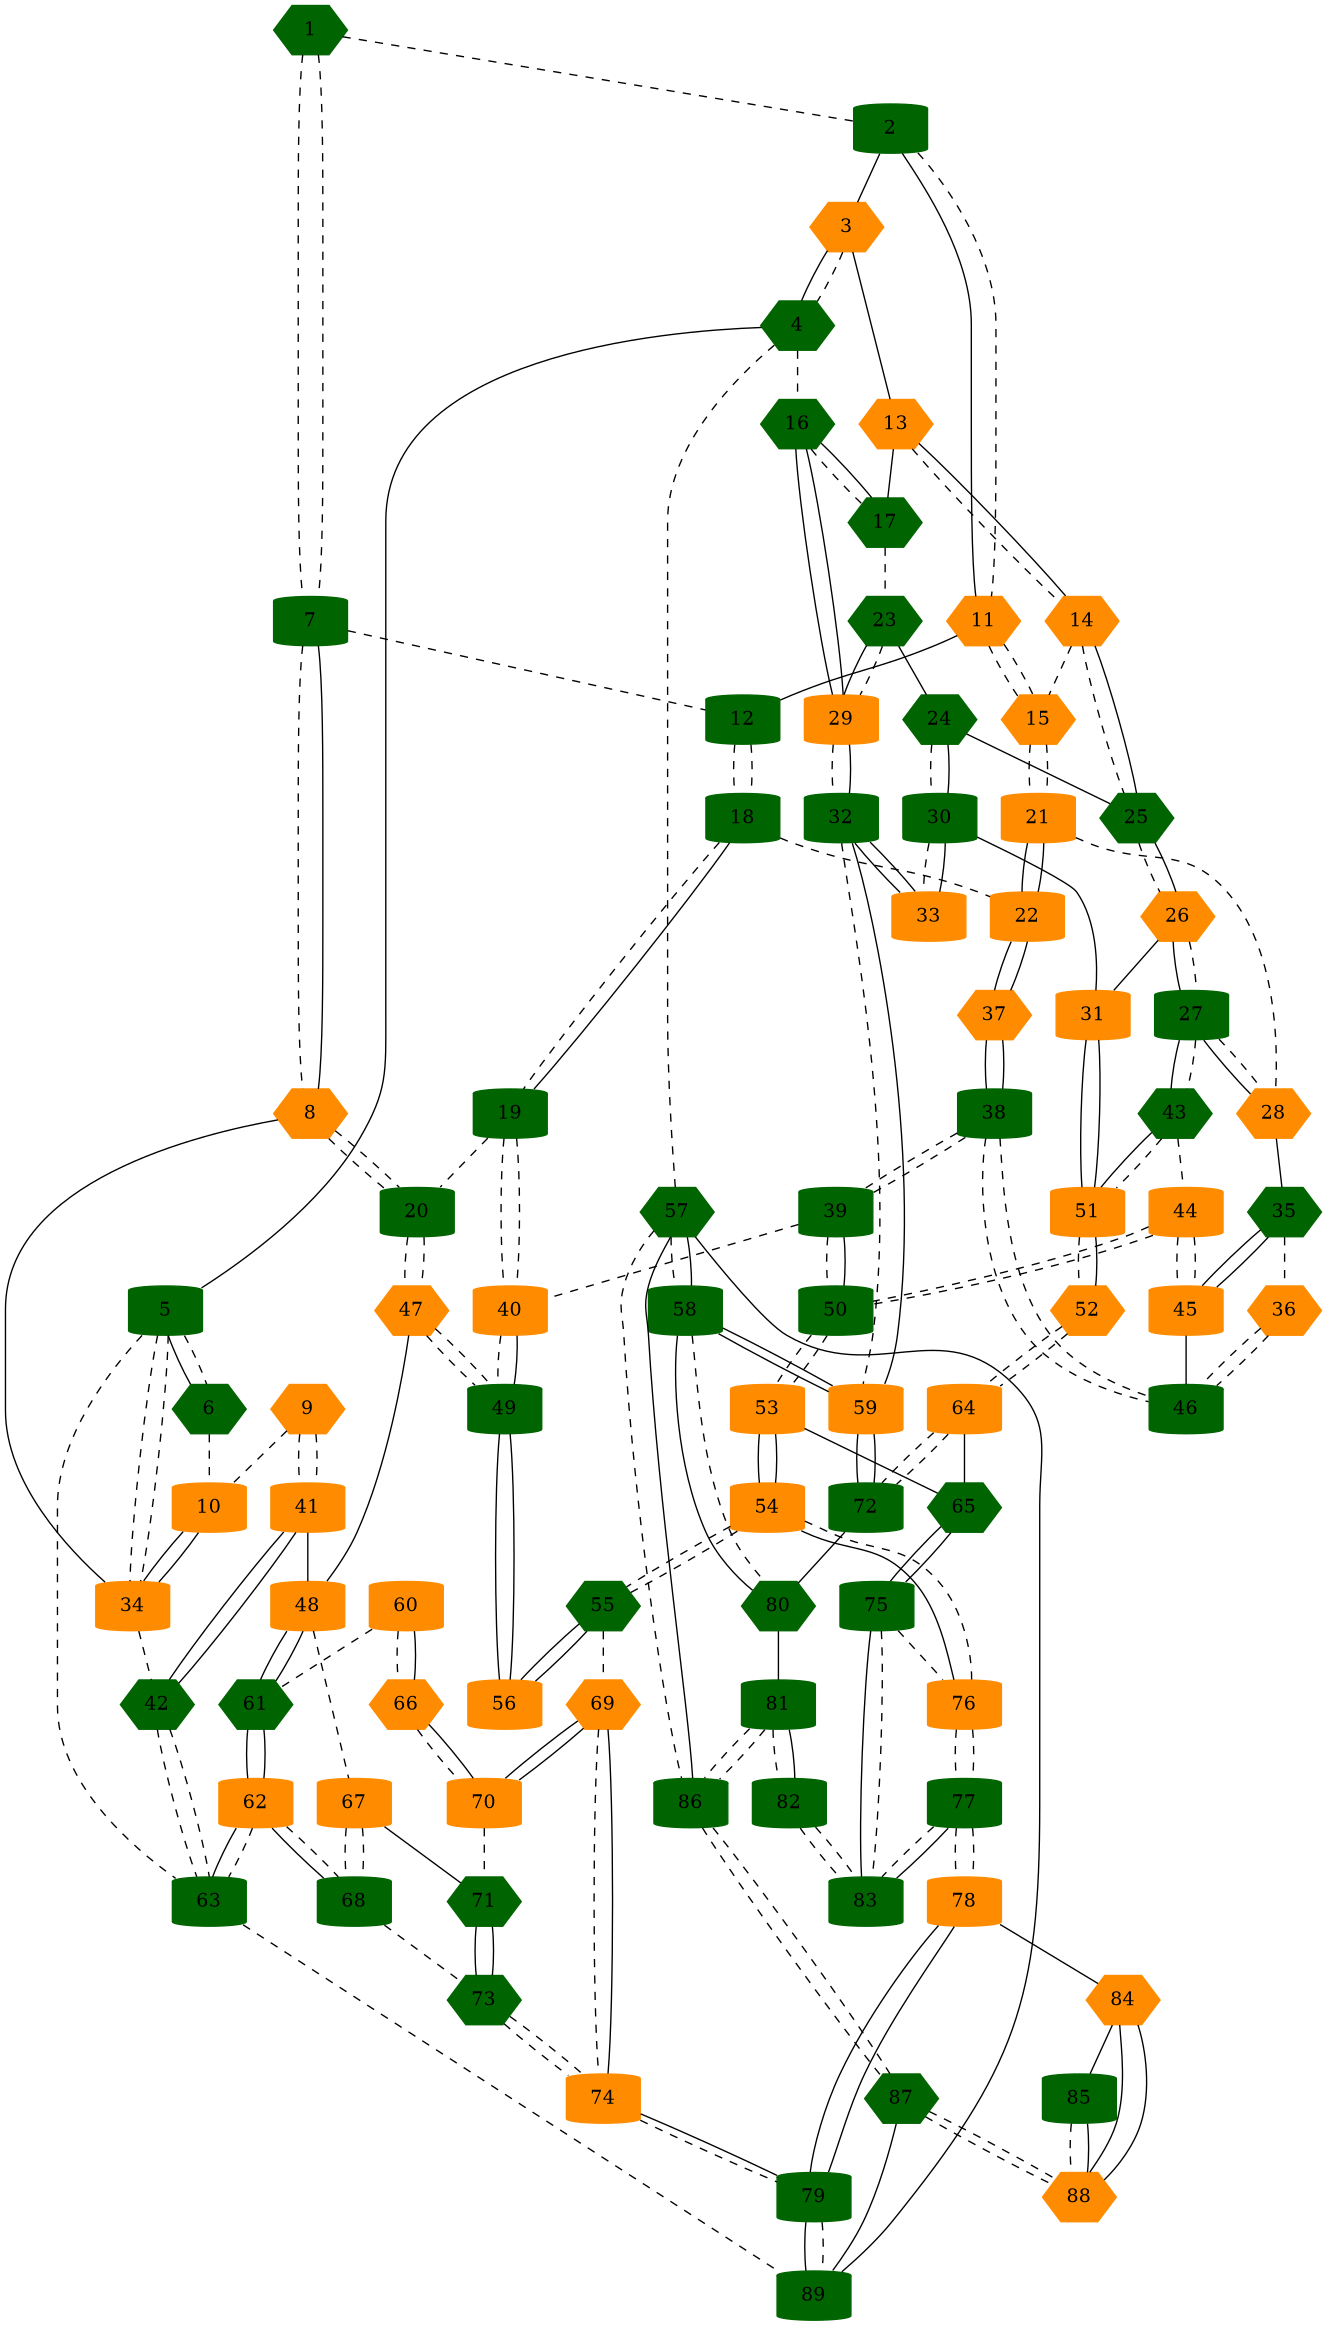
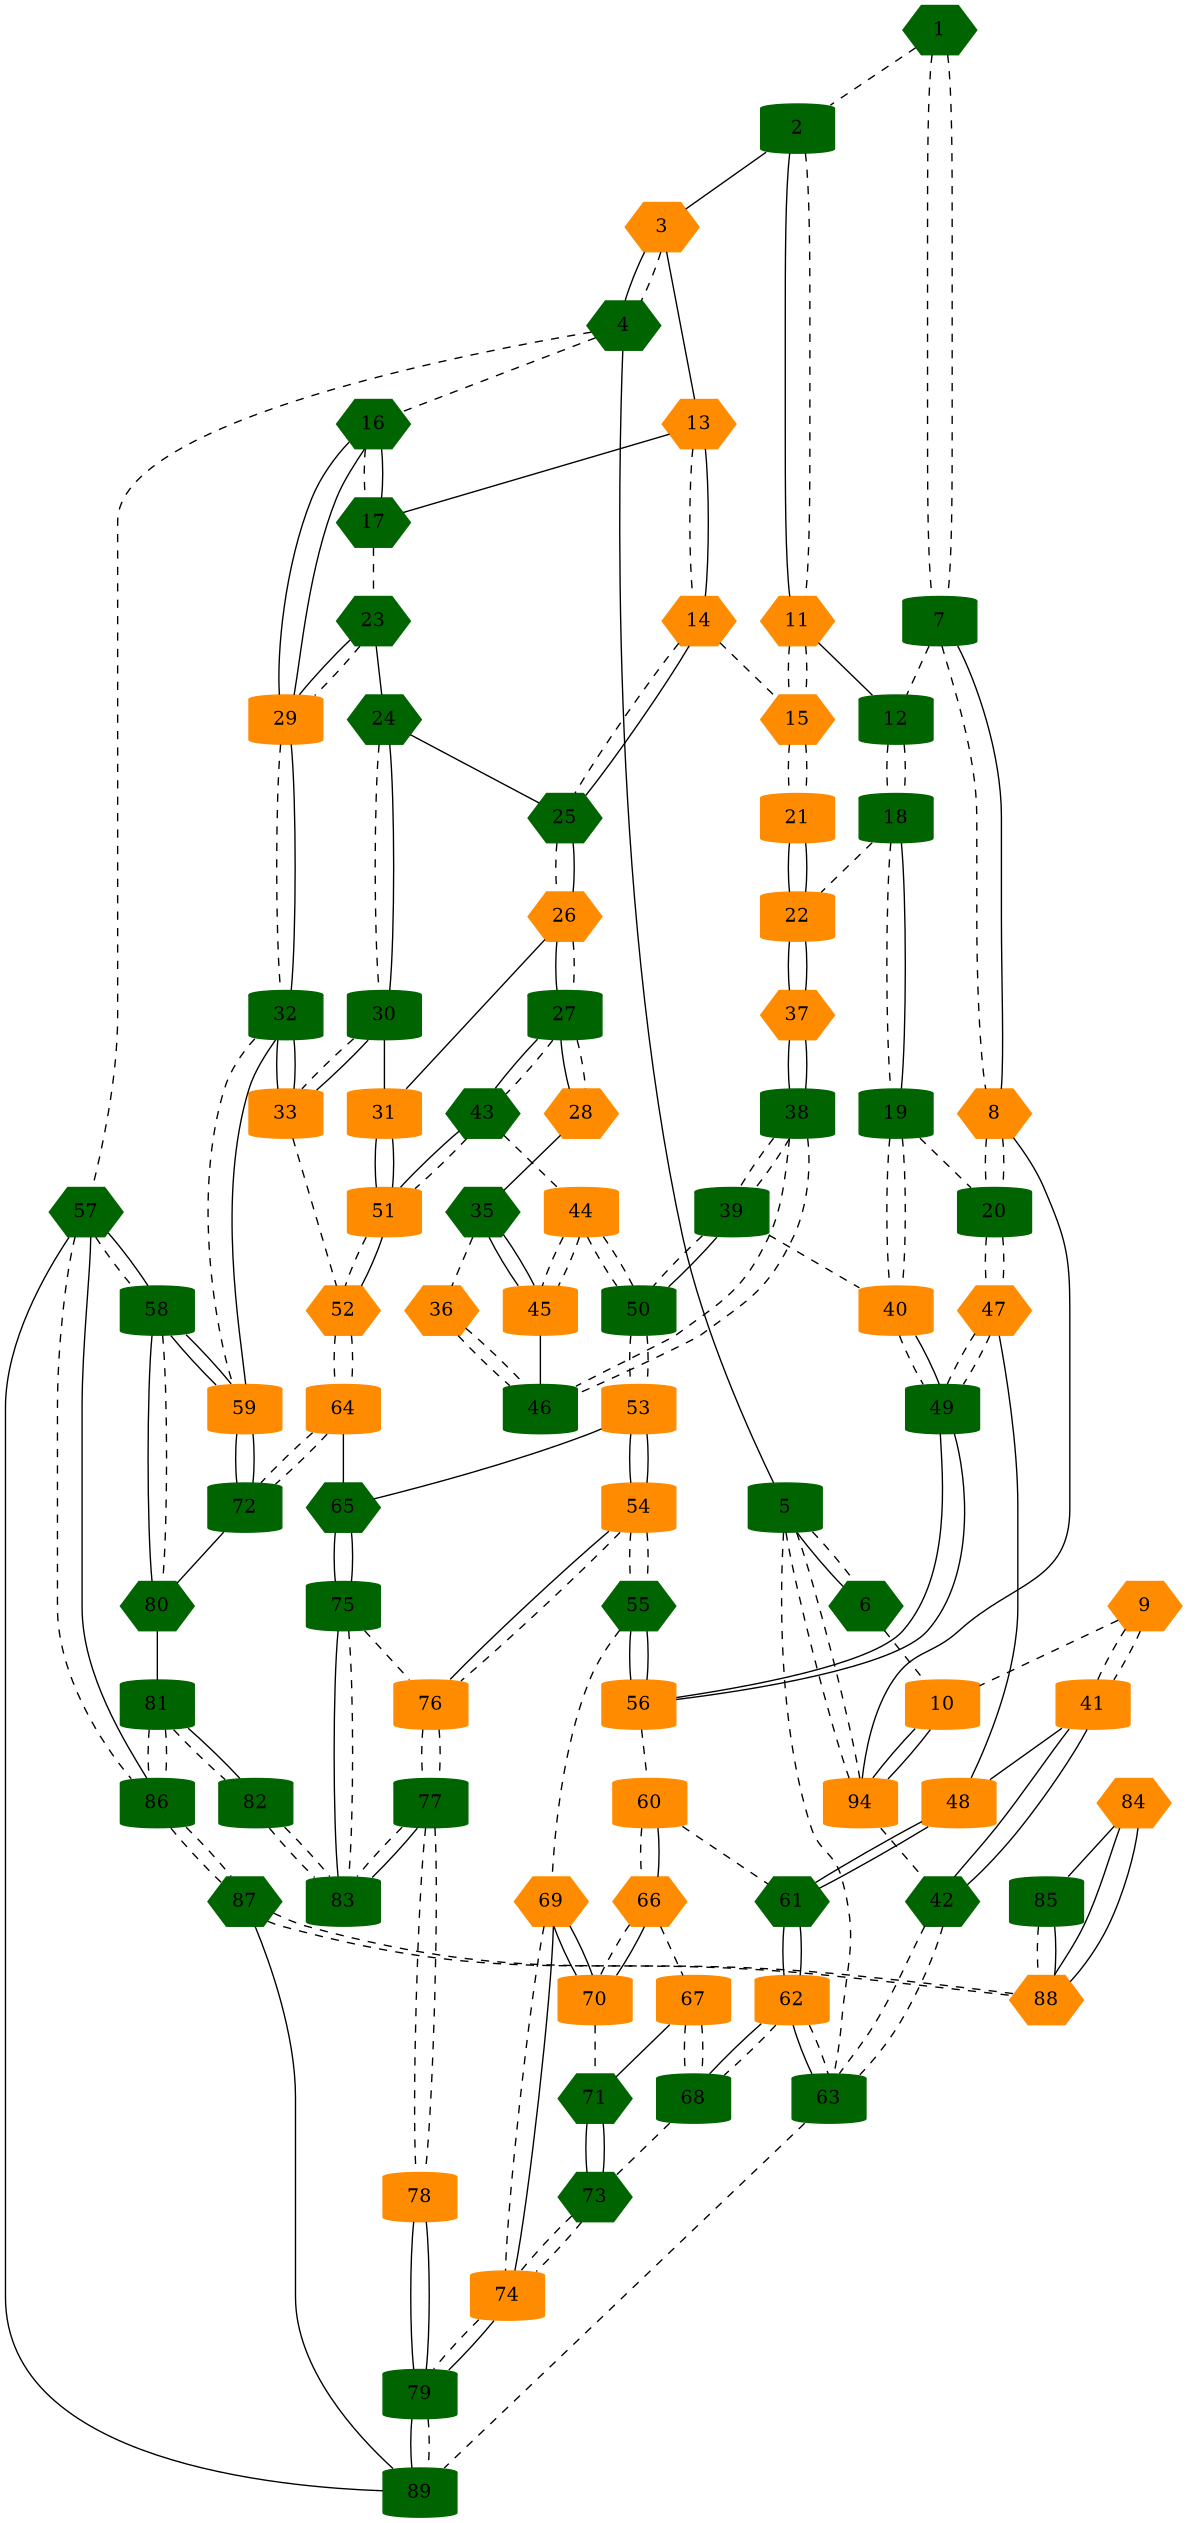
(1240, 909) -> none
none -> (315, 1212)
(133, 1606) -> (861, 1803)
(331, 1705) -> (672, 1951)
none -> (644, 1754)
(1049, 1954) -> none
